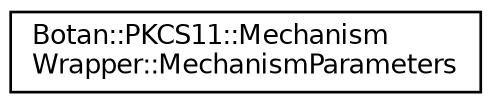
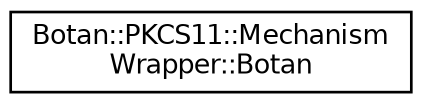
(246, 52) -> (211, 52)
